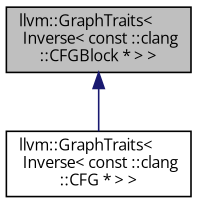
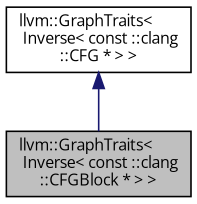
(99, 110) -> (99, 110)
